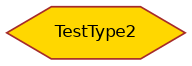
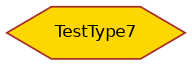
(96, 33) -> (96, 33)
